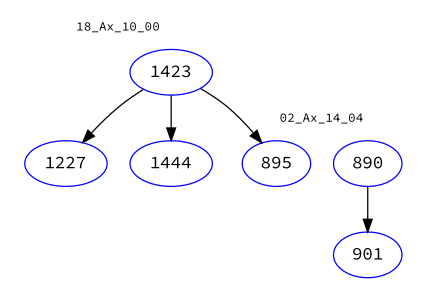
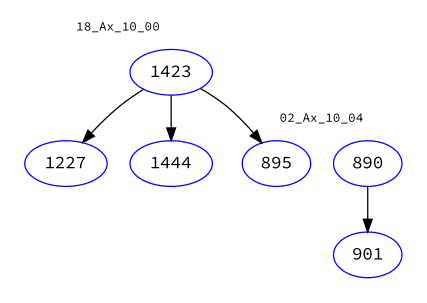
(322, 119) -> (322, 119)
